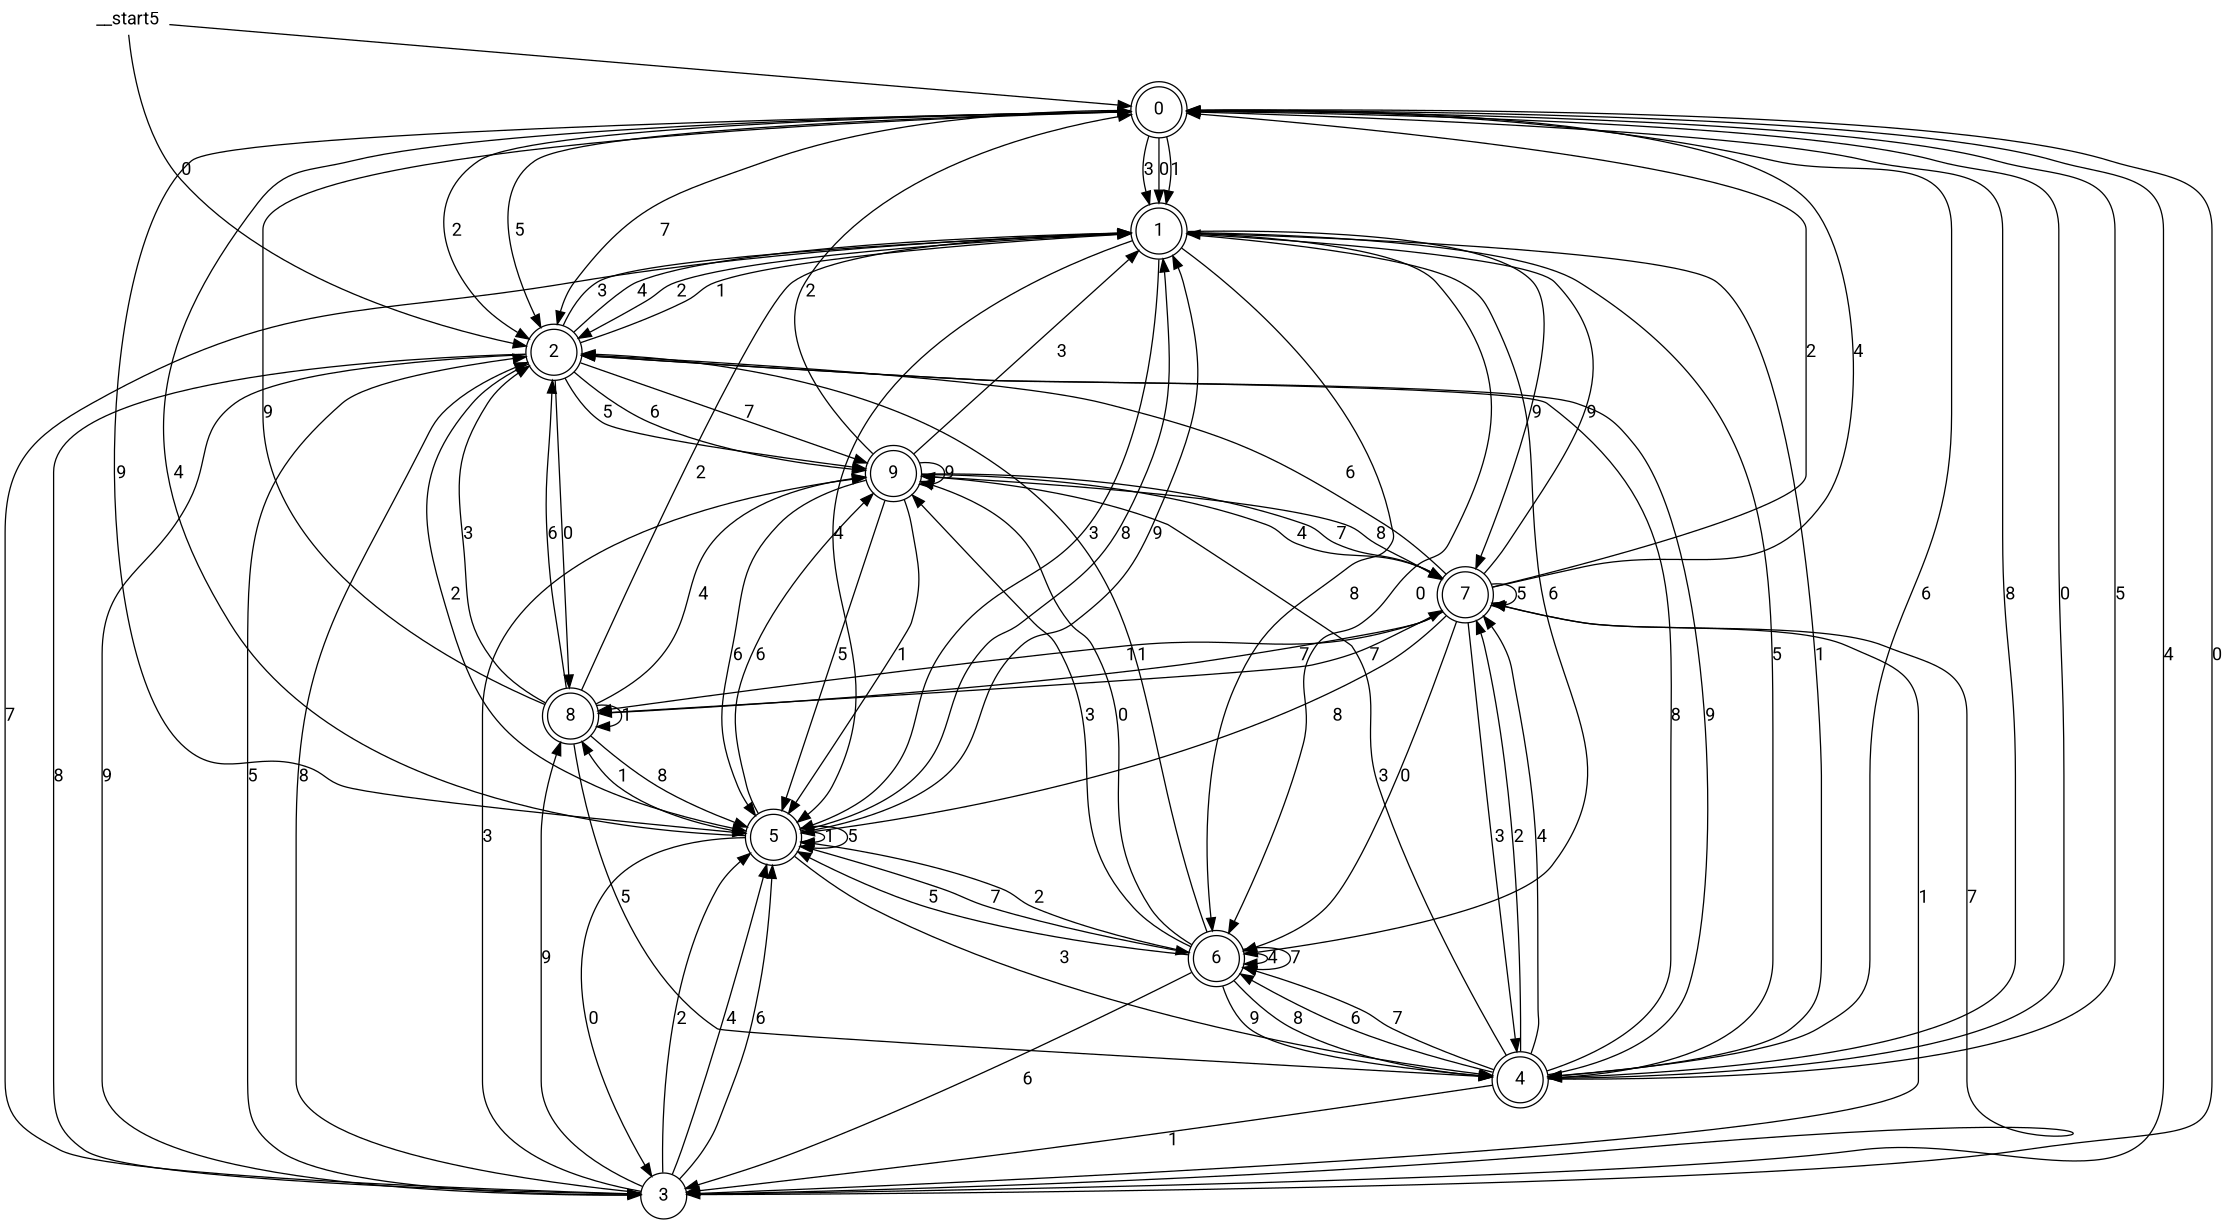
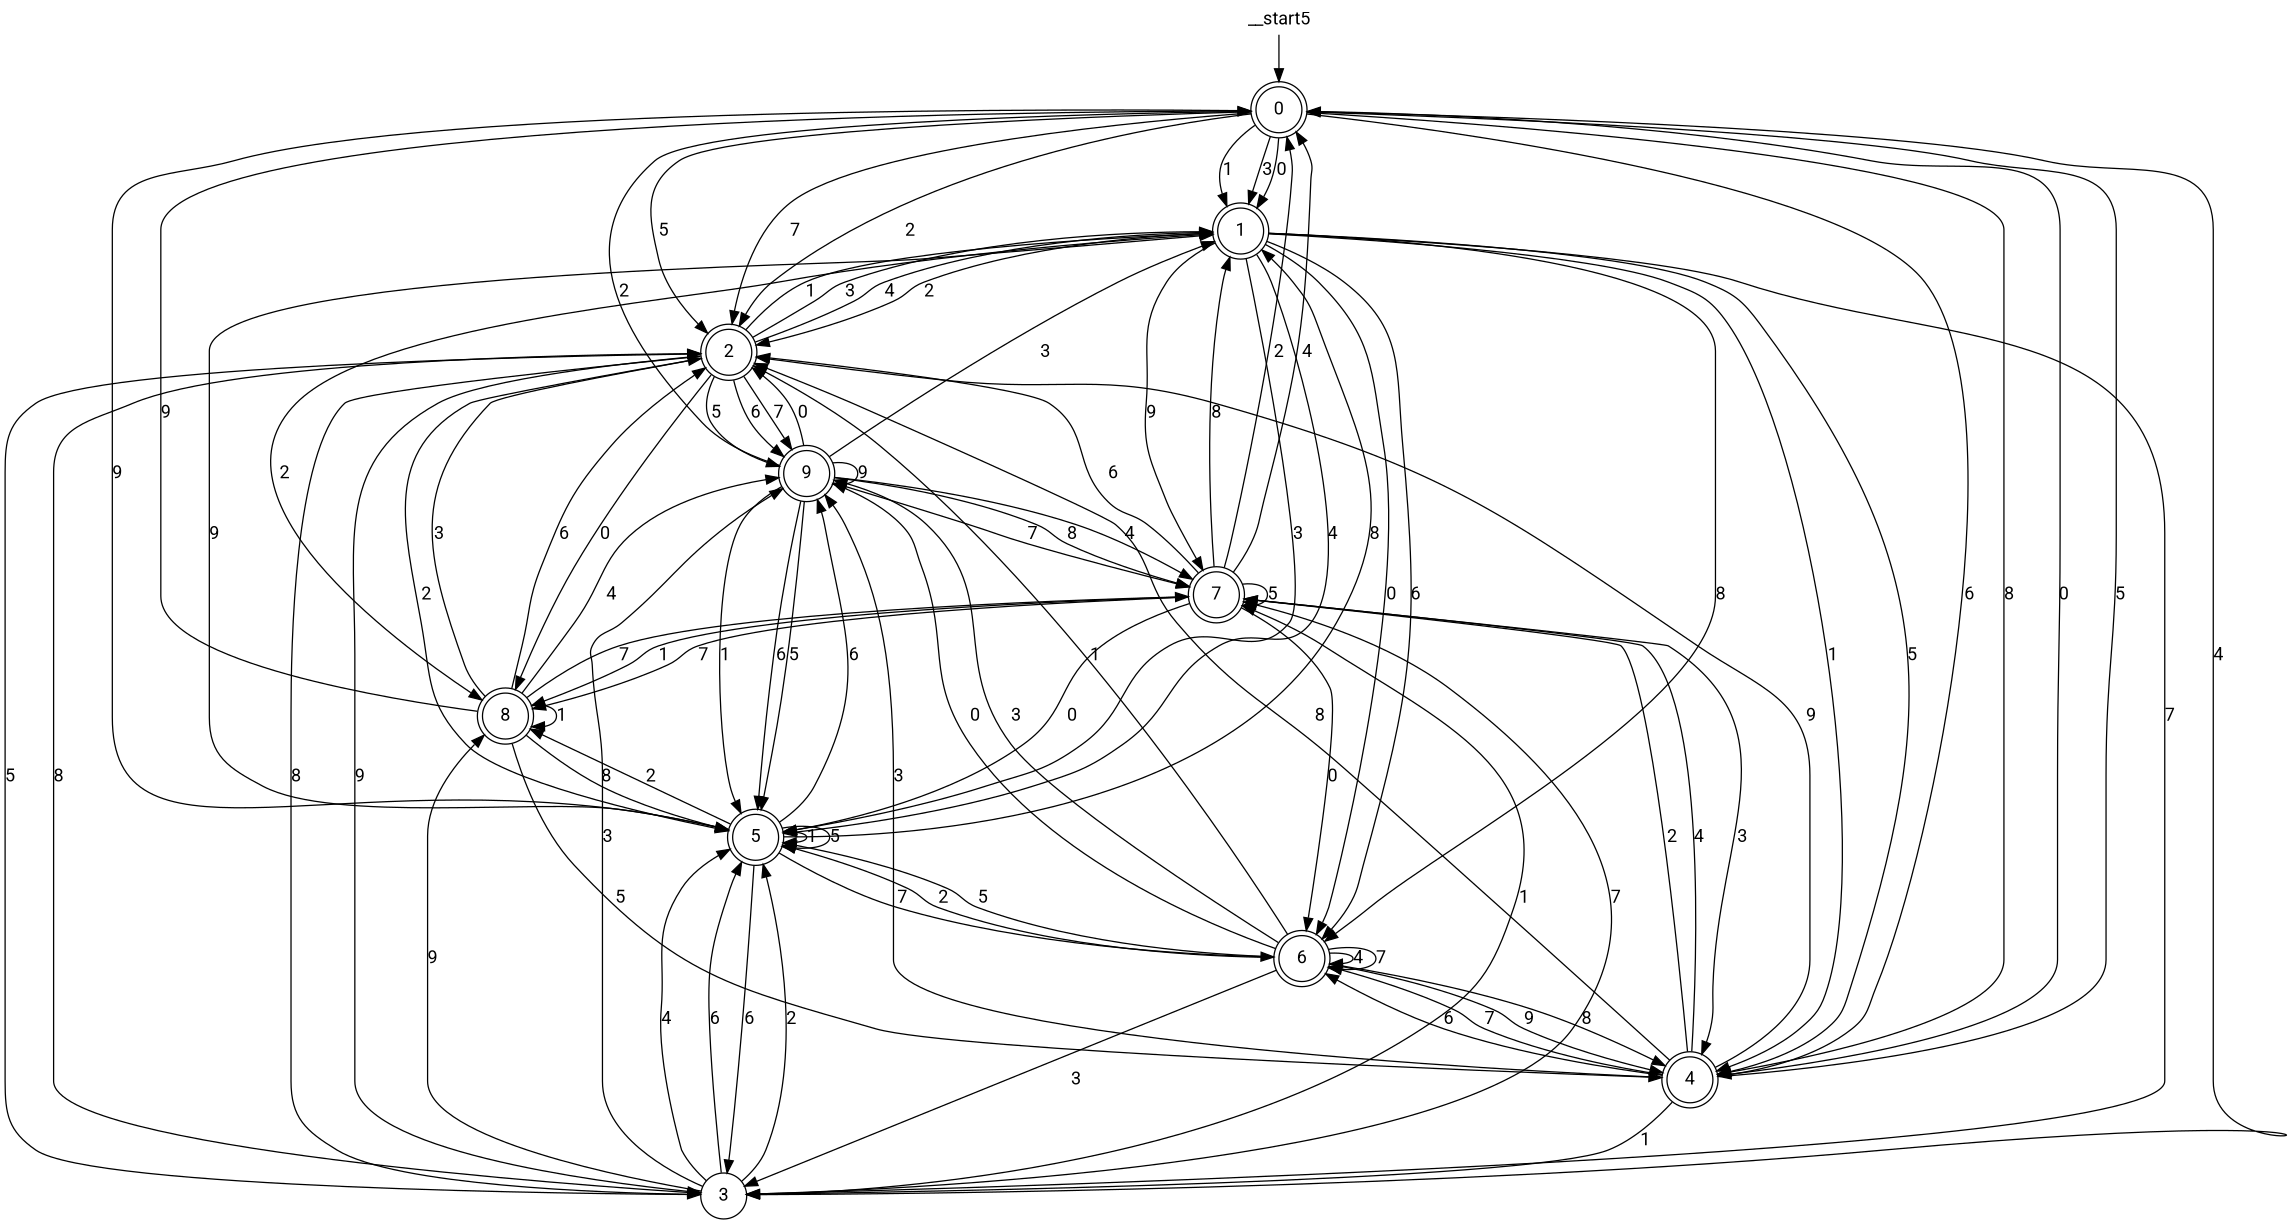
(255, 242) -> (791, 406)
(213, 269) -> none
(755, 335) -> (558, 315)
(1592, 413) -> (1216, 413)
(1338, 716) -> (1072, 716)
(623, 777) -> (651, 777)
(2212, 911) -> none
(1107, 998) -> none
(594, 1019) -> (749, 1019)
(1027, 1080) -> (1076, 1080)
